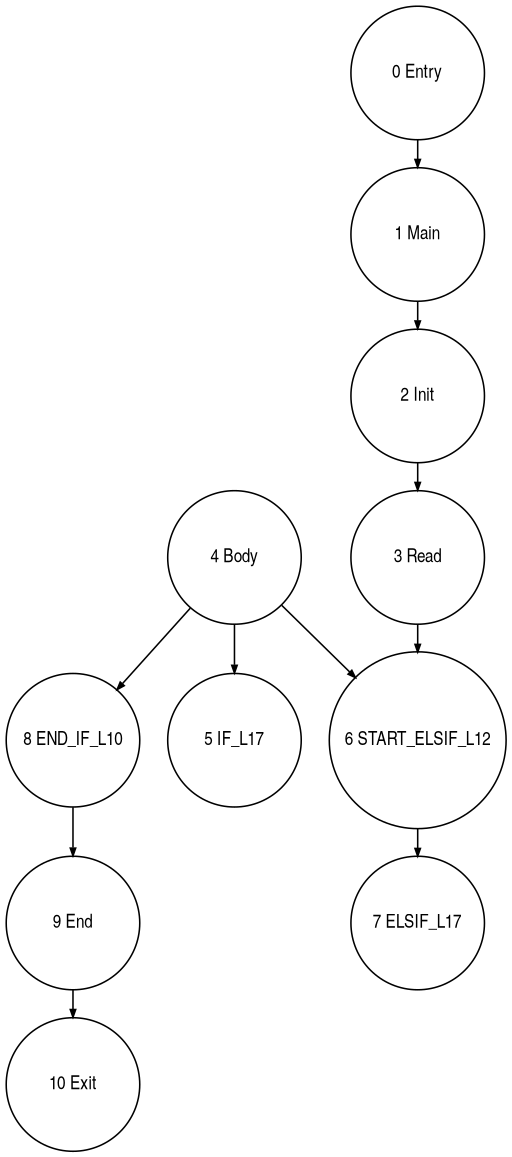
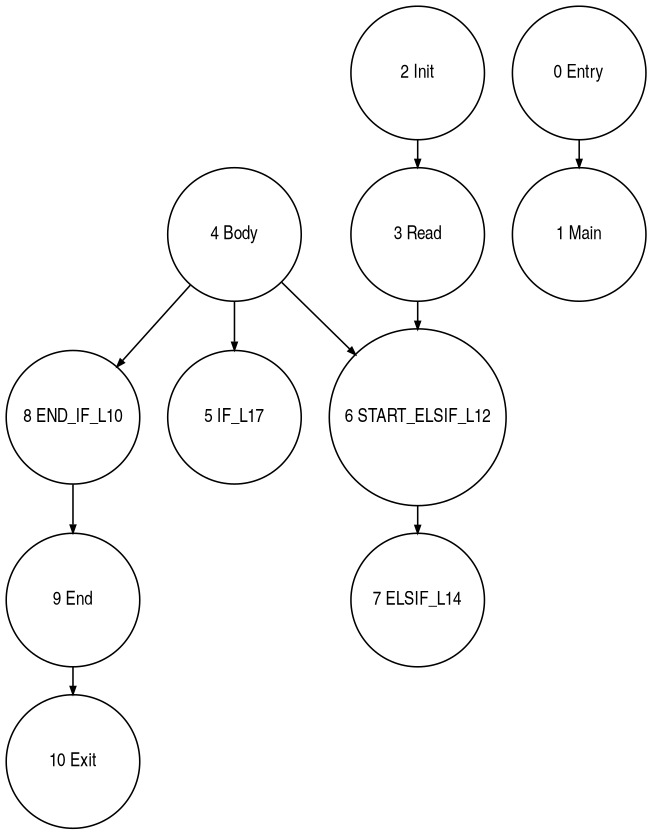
(418, 311) -> none
(418, 923) -> (418, 600)
